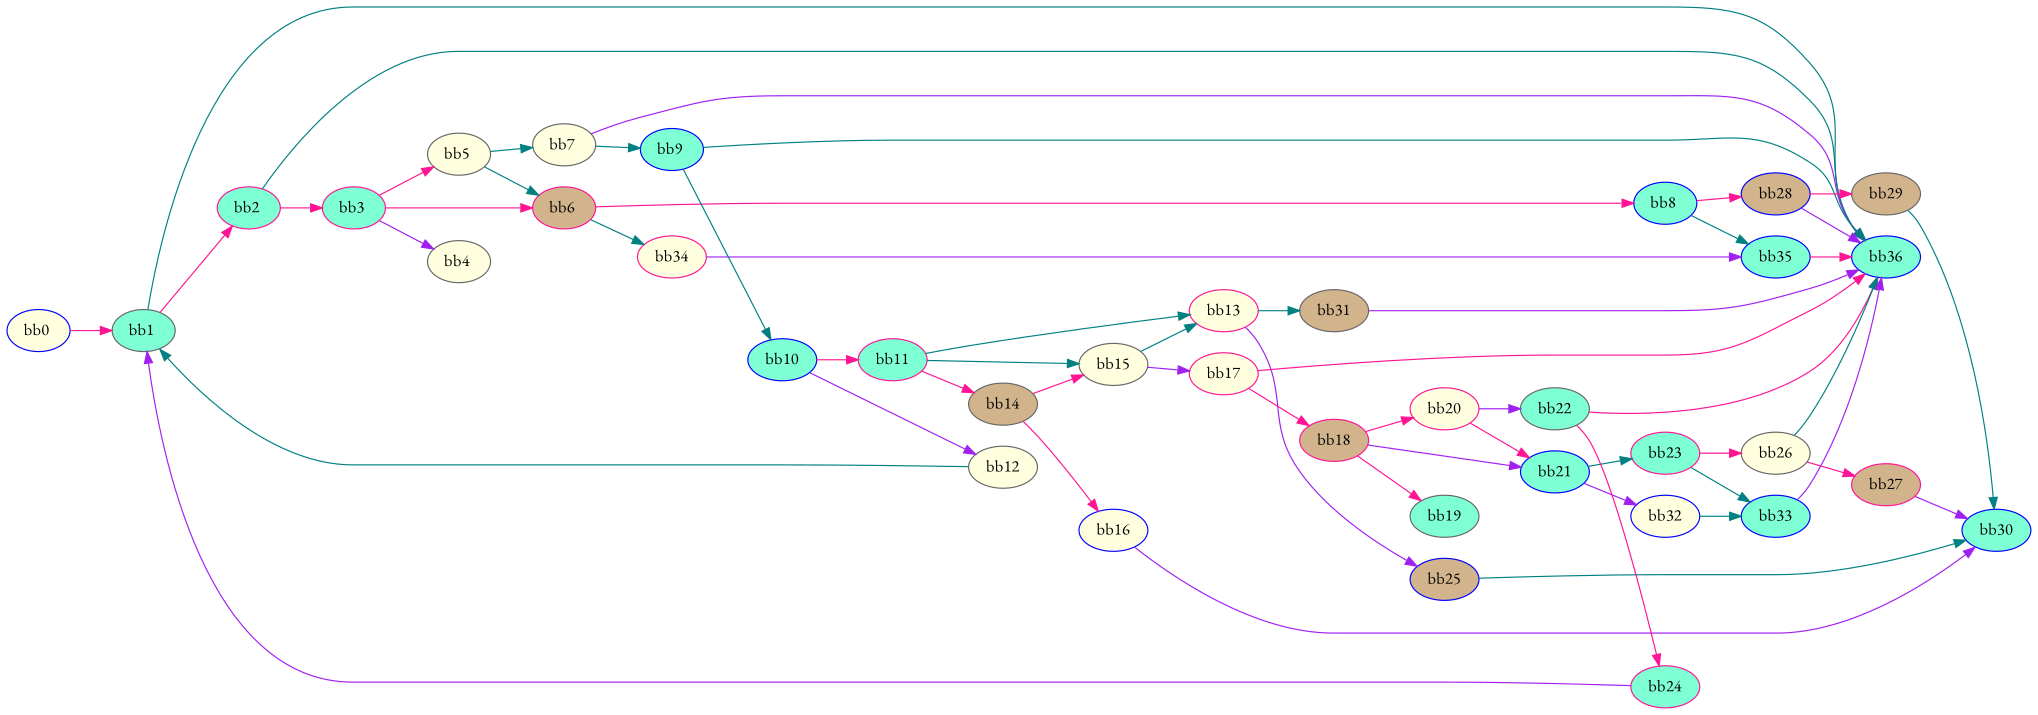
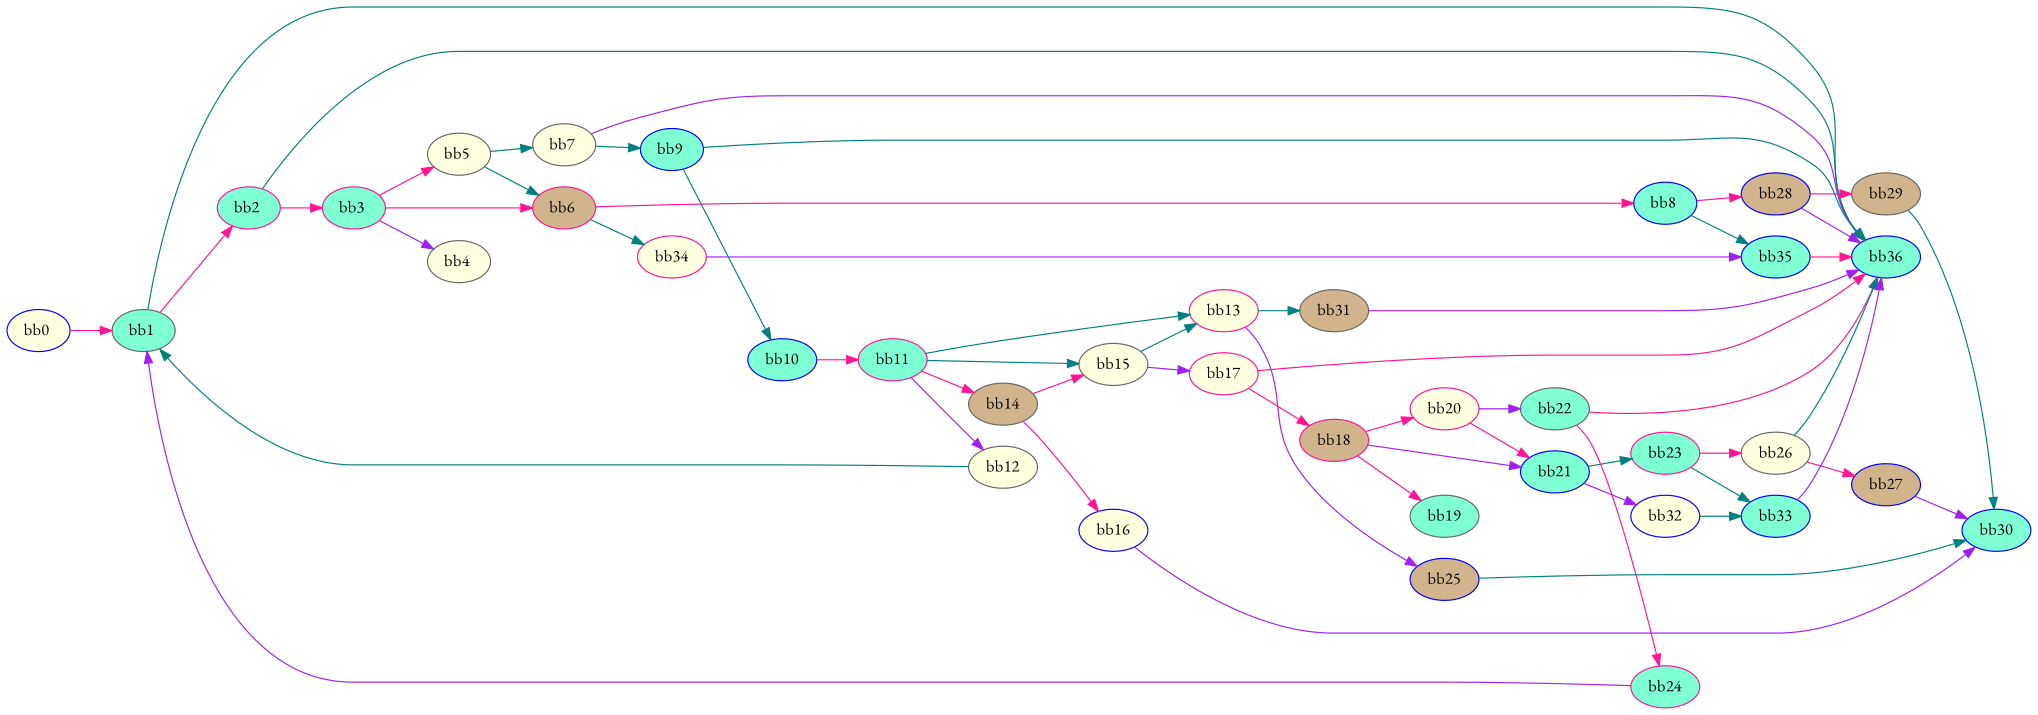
(888, 411) -> (943, 410)
(1886, 485) -> (1886, 485)
